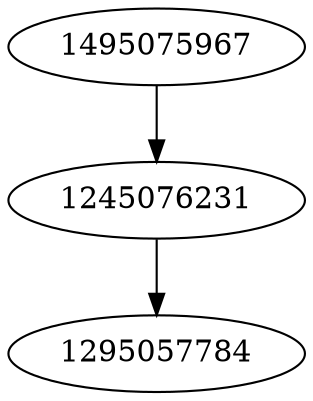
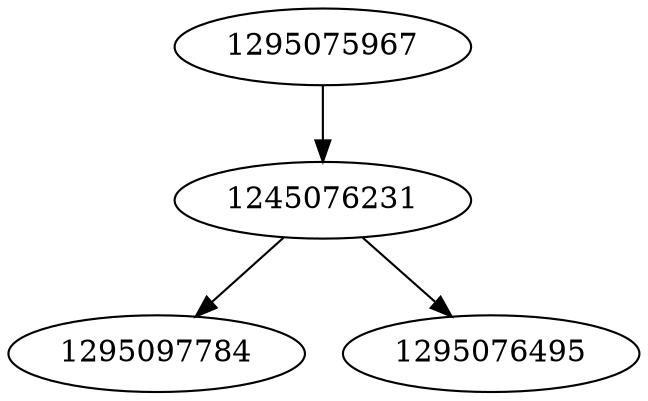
(157, 47) -> (323, 47)
(157, 354) -> (157, 354)
none -> (491, 354)
